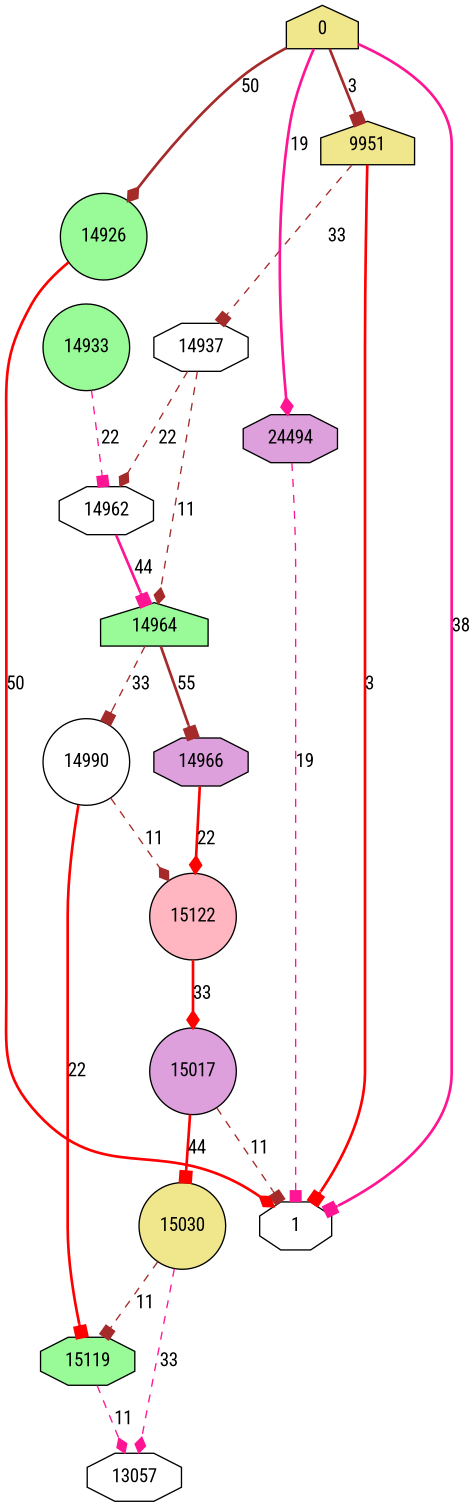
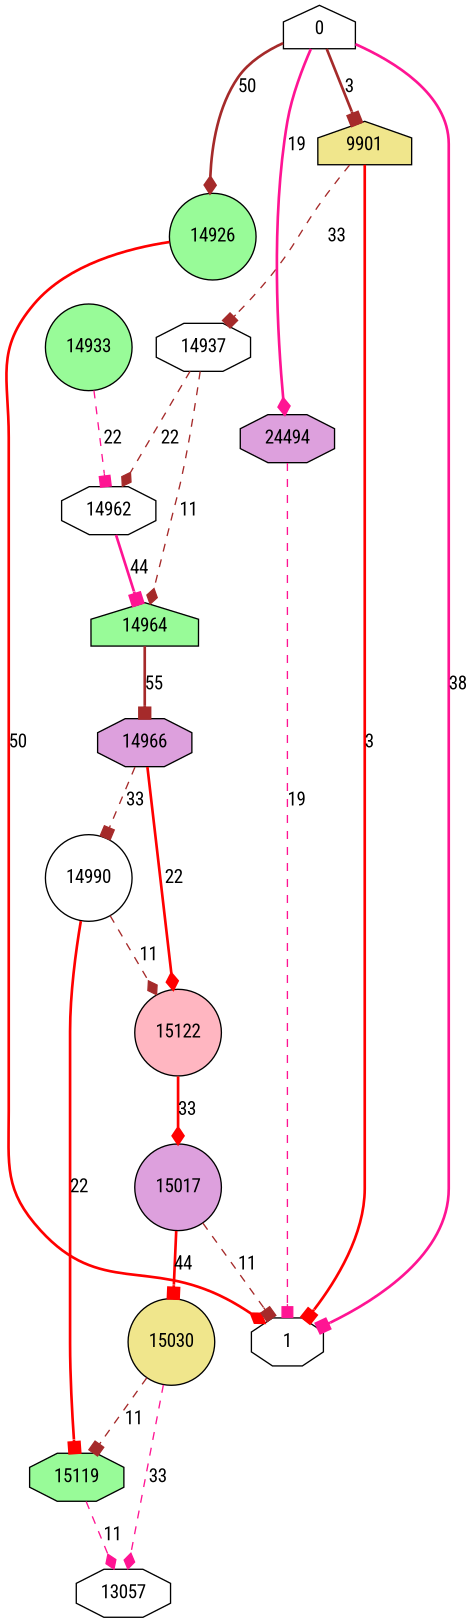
(322, 29) -> (319, 29)
(368, 145) -> (365, 145)
(128, 679) -> (123, 796)
